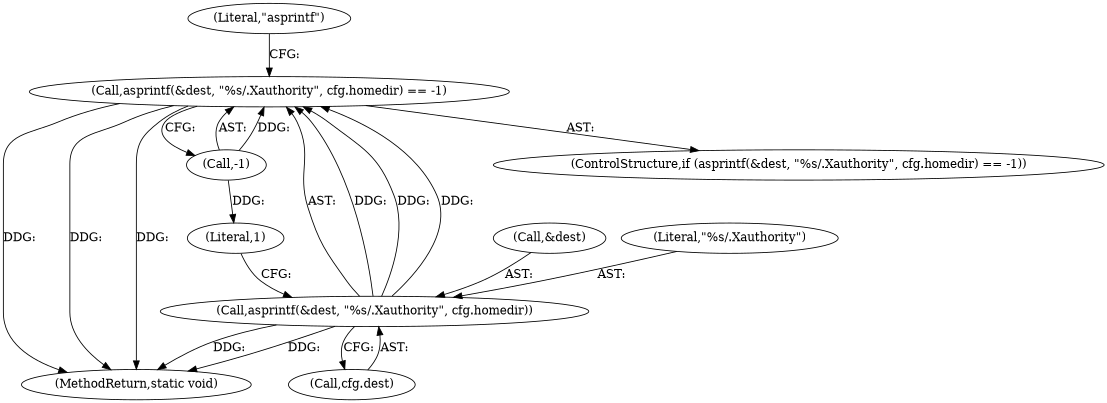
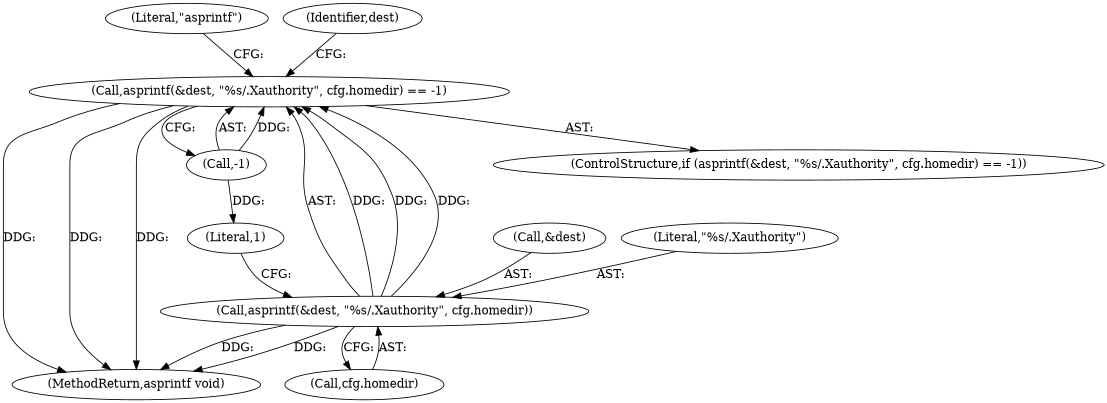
none -> (353, 19)
(136, 385) -> (136, 385)
(352, 385) -> (364, 385)
